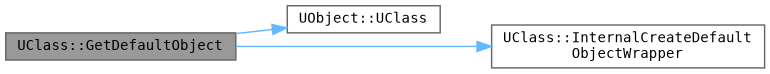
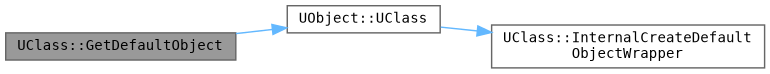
(356, 46) -> (459, 29)
